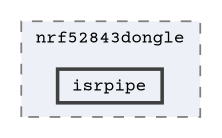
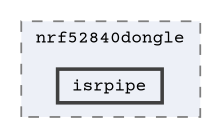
(111, 38) -> (111, 38)
